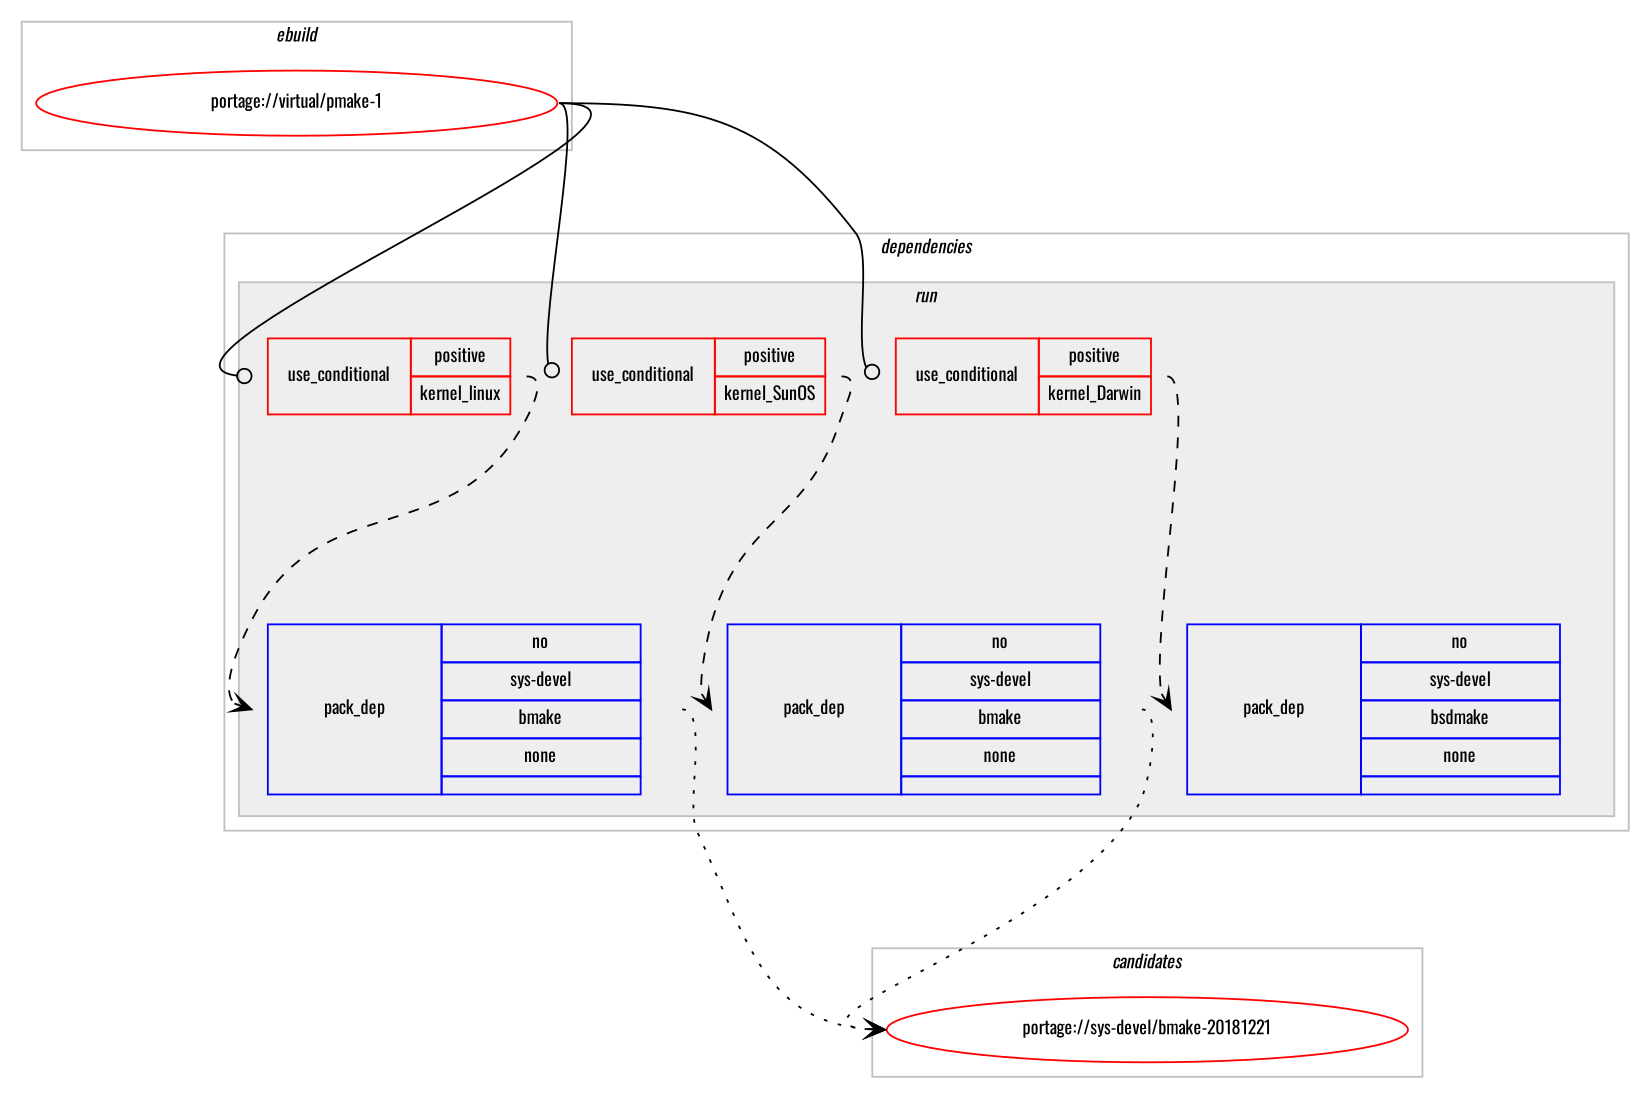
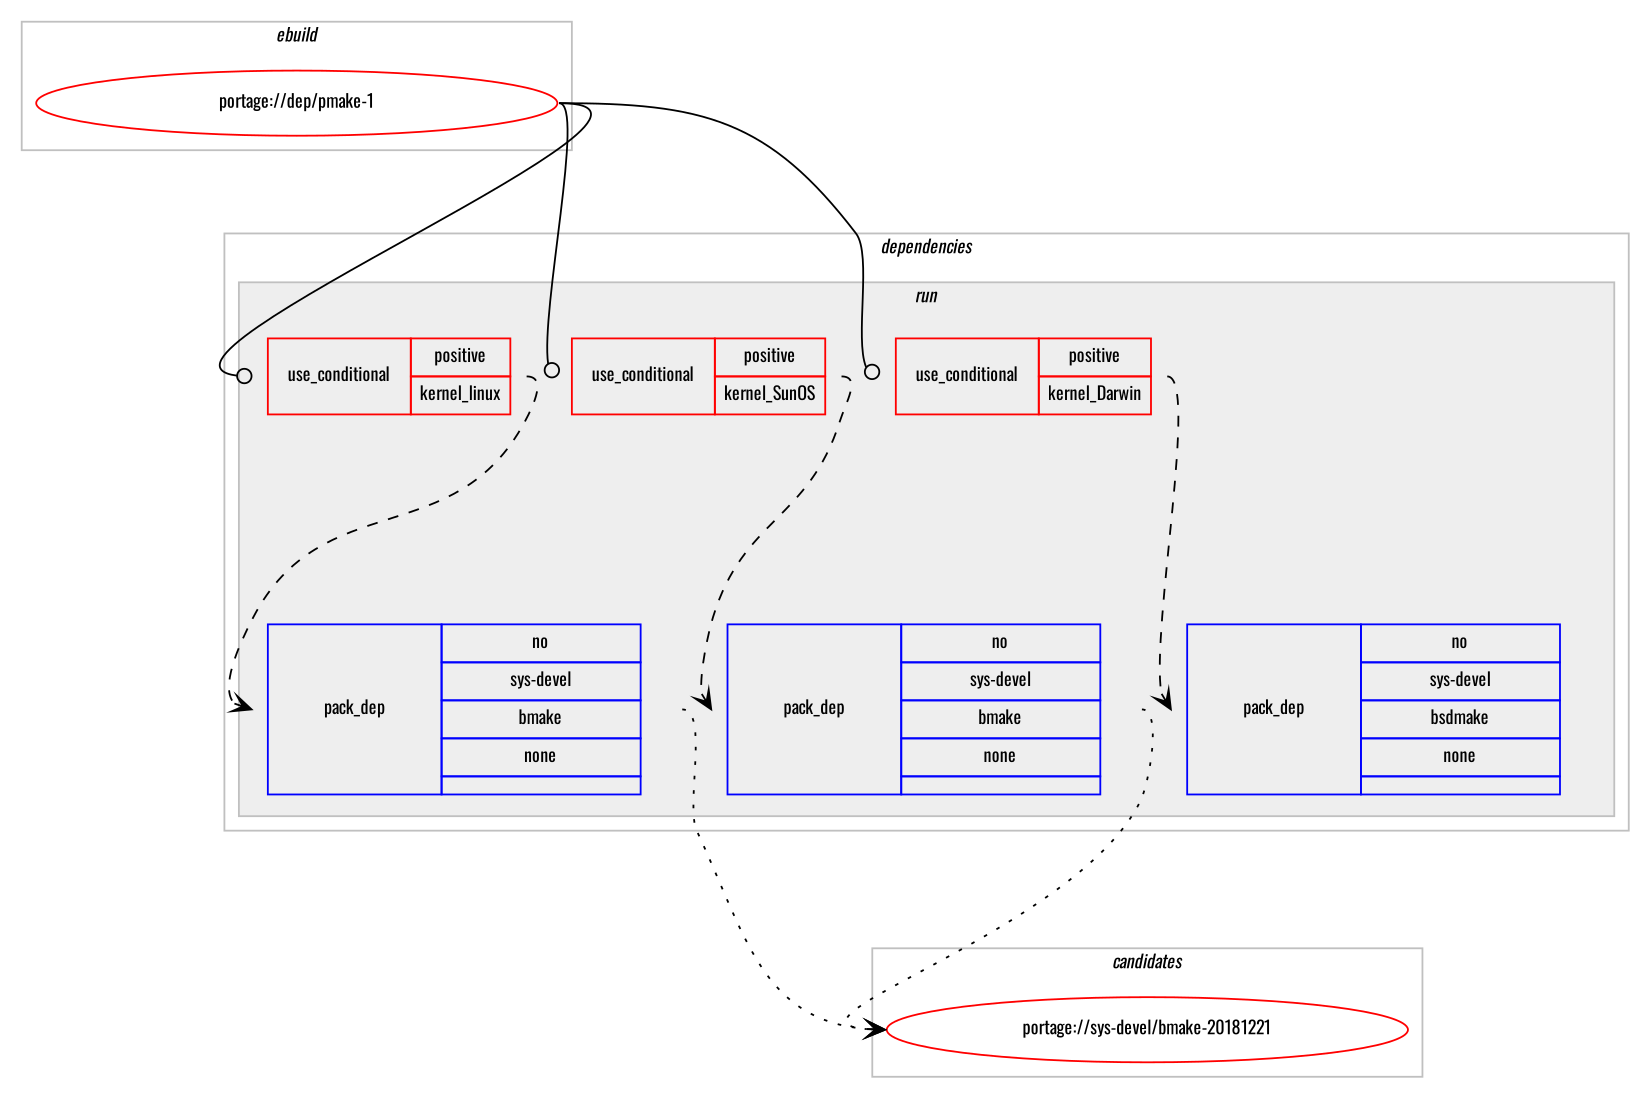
(297, 103) -> (297, 103)
